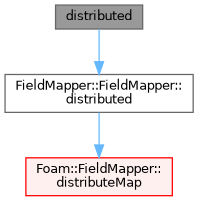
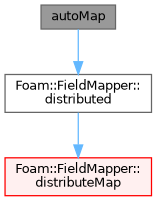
(99, 17) -> (78, 17)
(99, 93) -> (78, 93)
